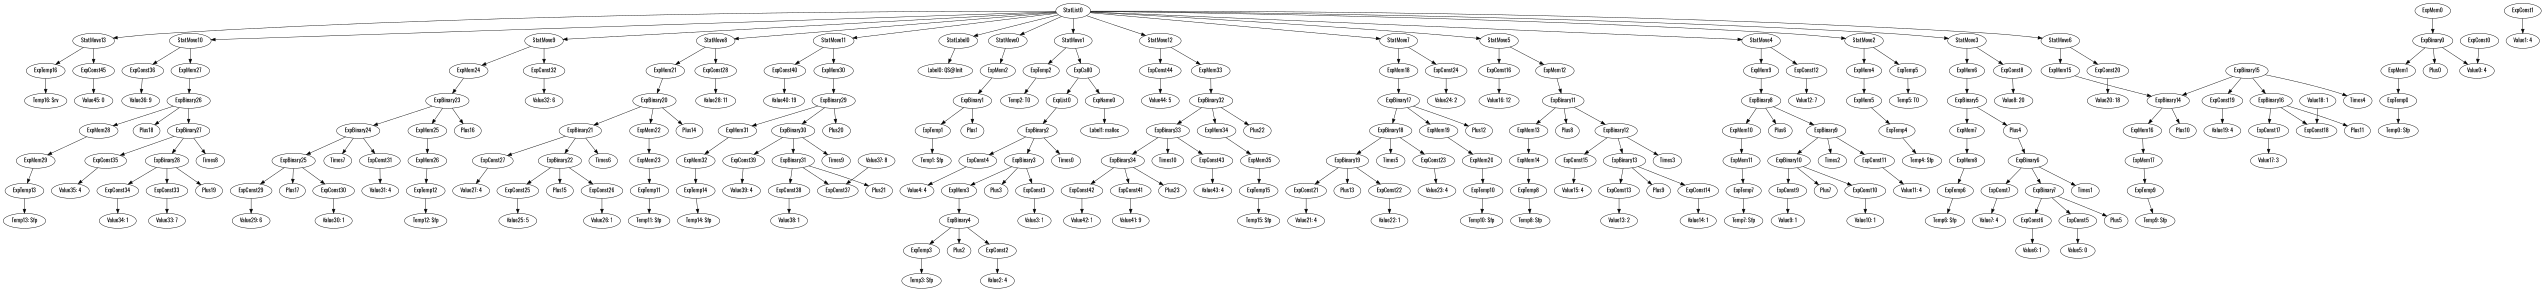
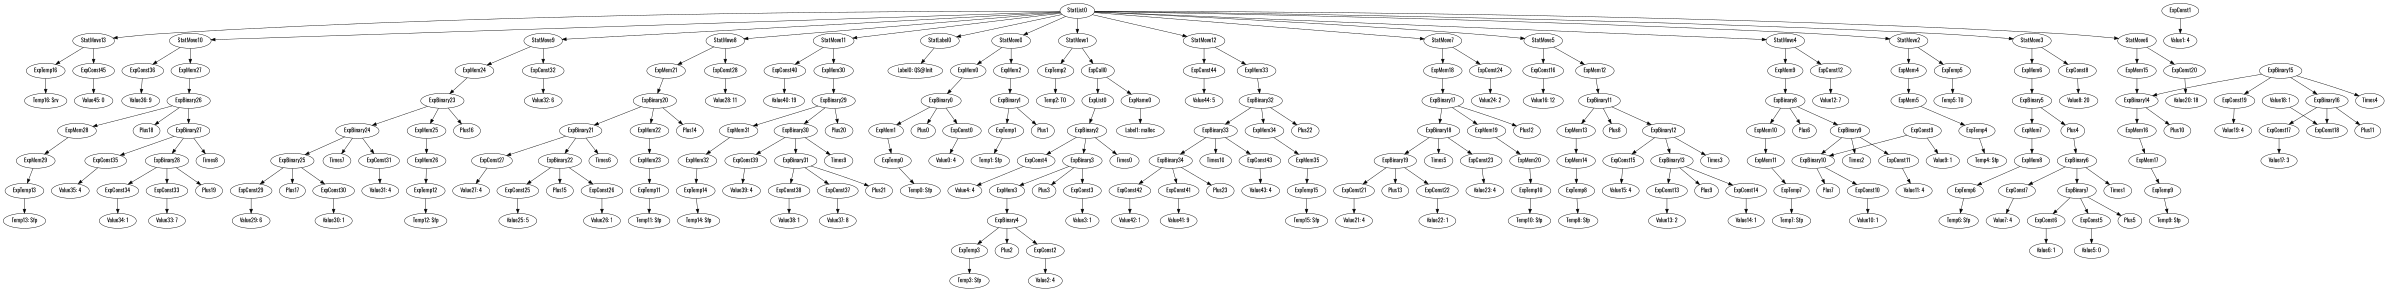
none -> (991, 55)
(2453, 55) -> (950, 114)
(1788, 174) -> (1868, 145)
(859, 175) -> (838, 204)
